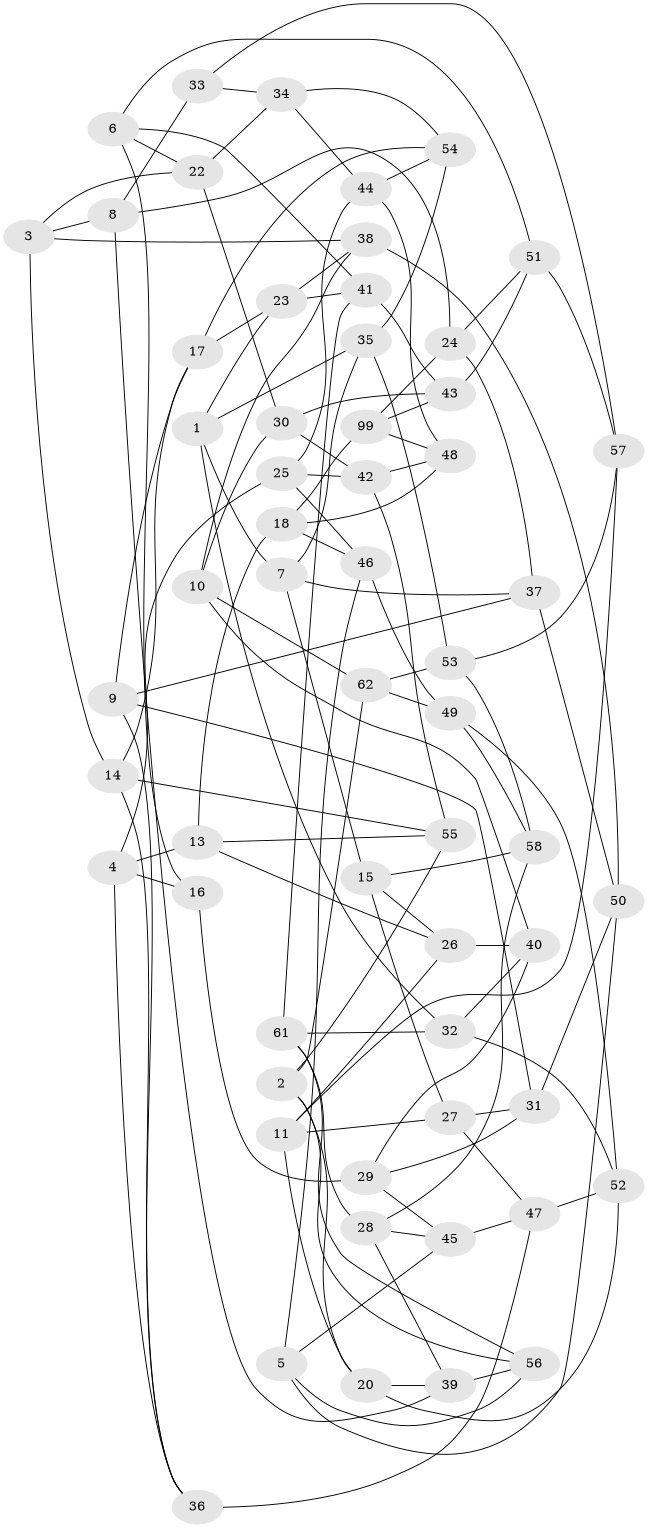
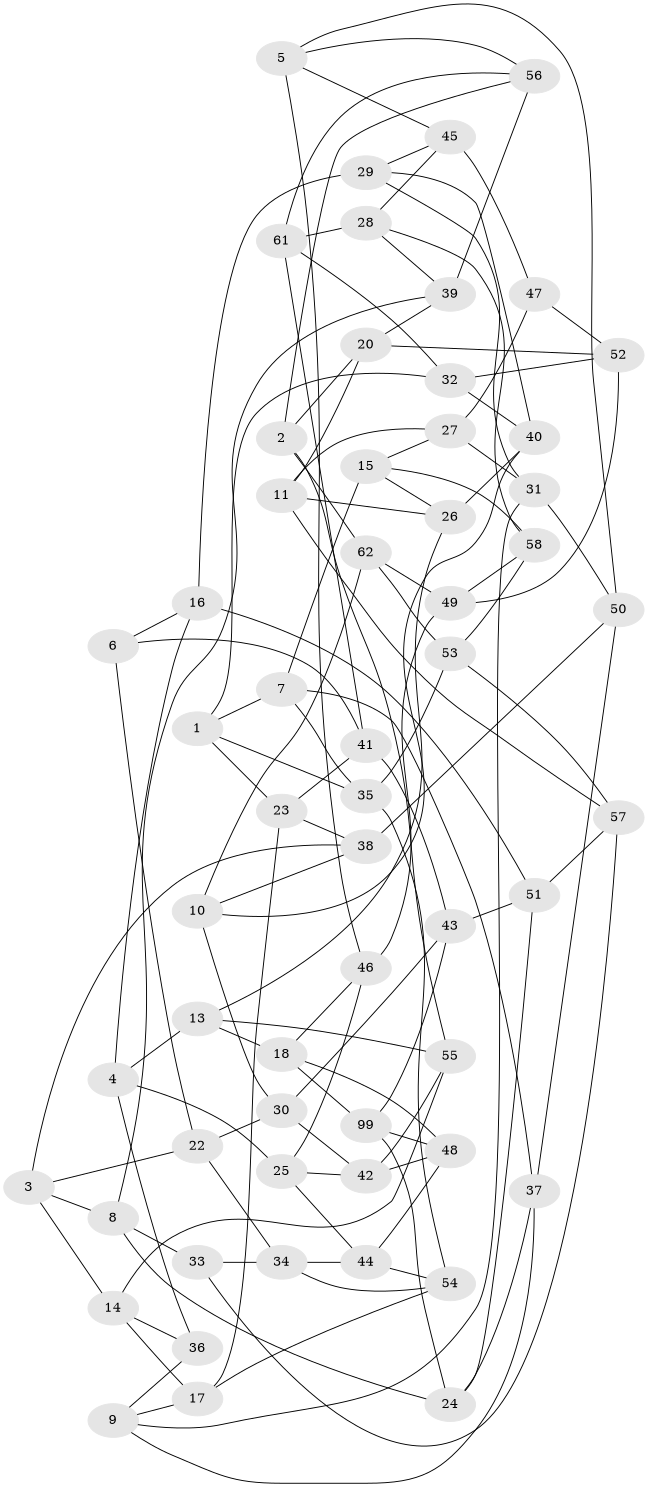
(369, 40) -> (396, 701)
(446, 1446) -> none
